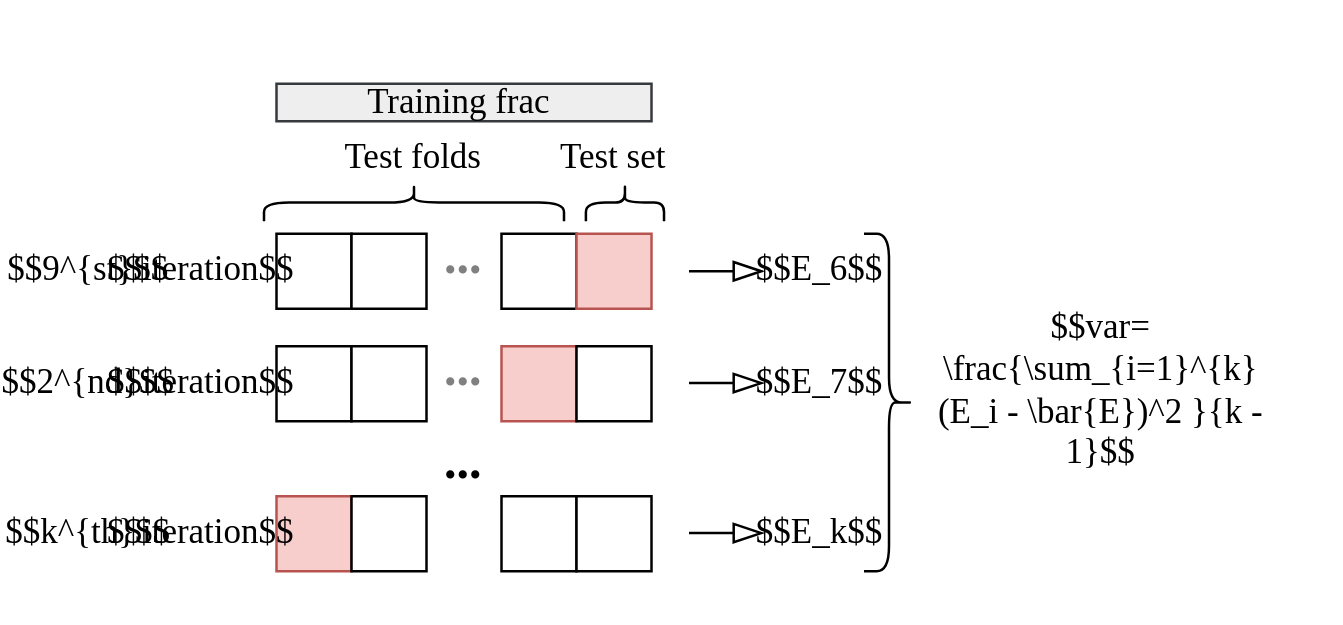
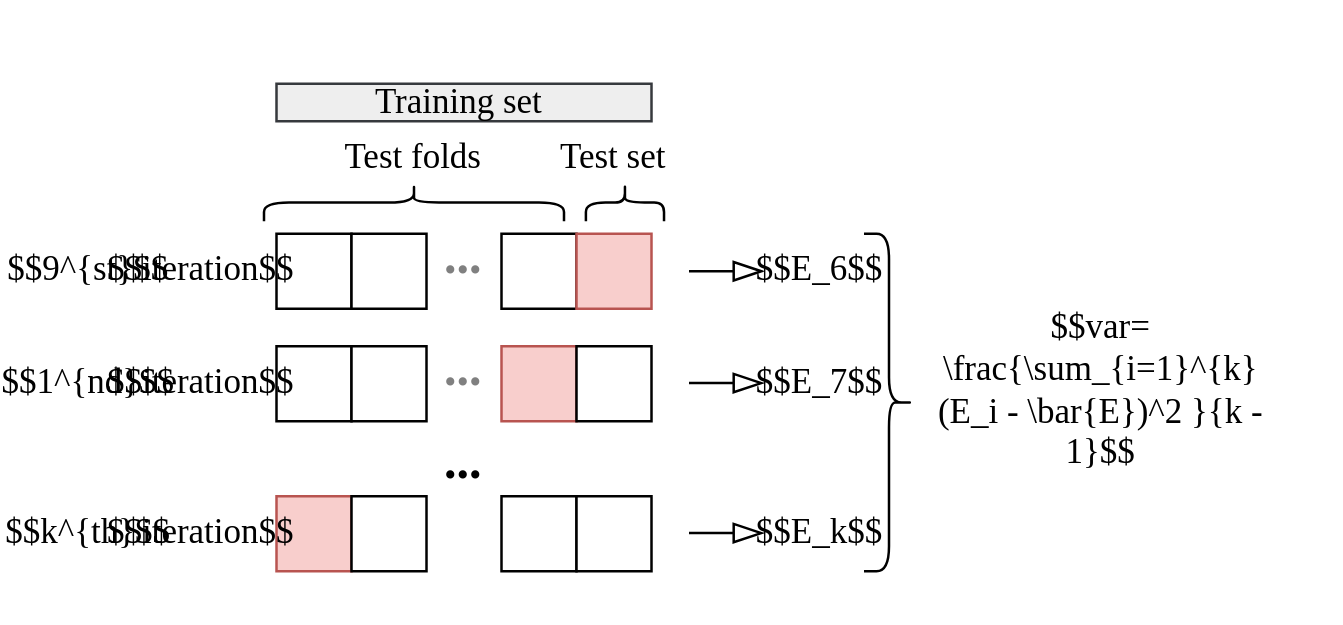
(464, 104) -> (464, 104)
(89, 384) -> (89, 384)
